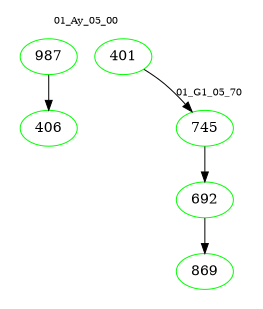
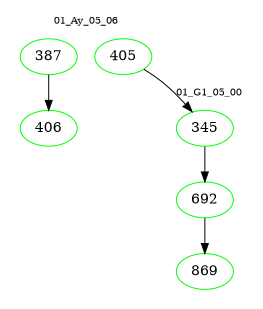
(86, 21) -> (86, 21)
(49, 57) -> (49, 57)
(123, 57) -> (123, 57)
(209, 93) -> (209, 93)
(205, 128) -> (205, 128)
